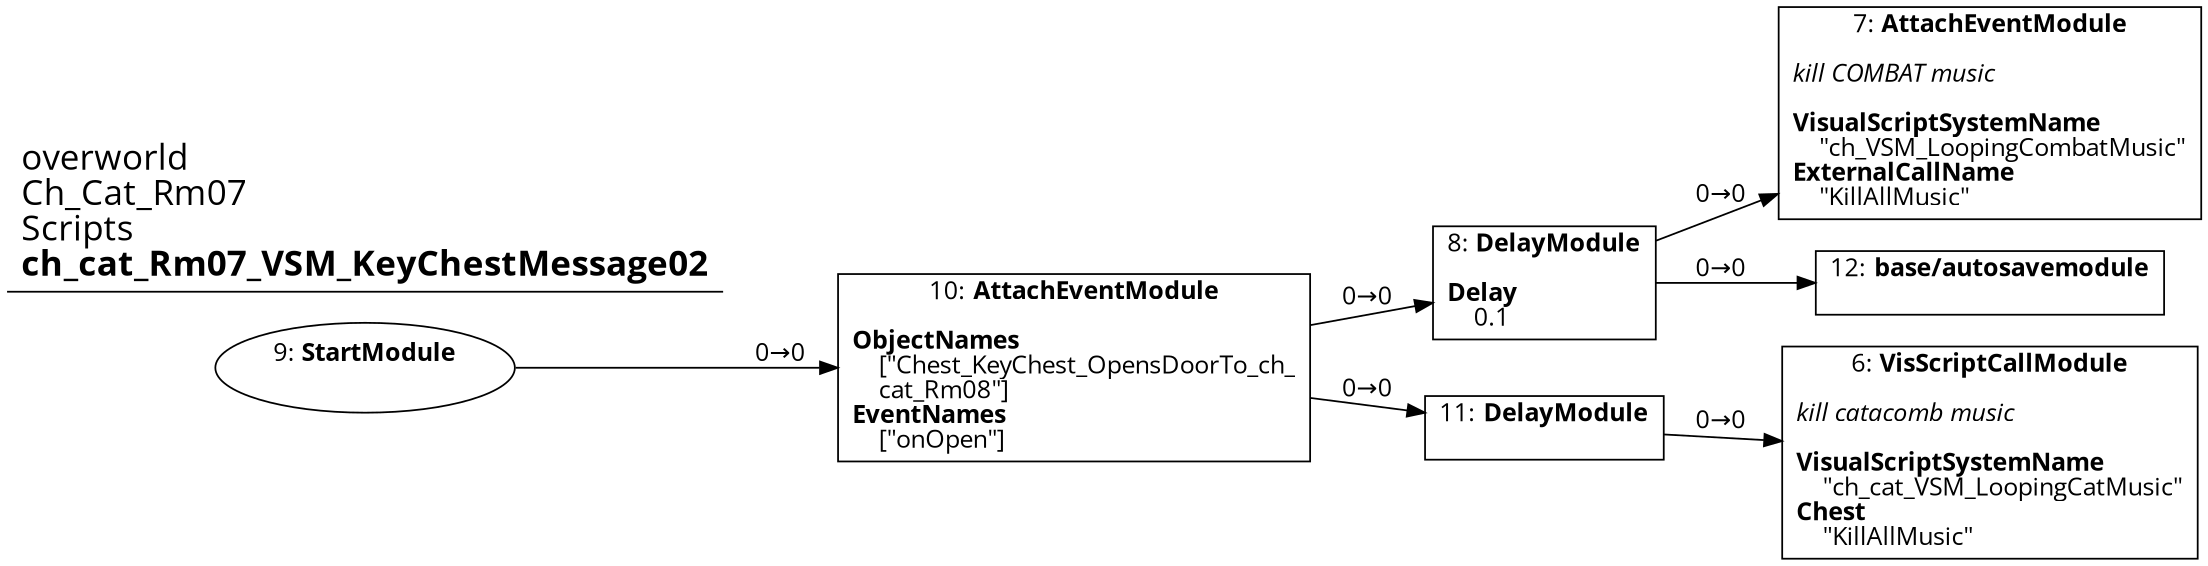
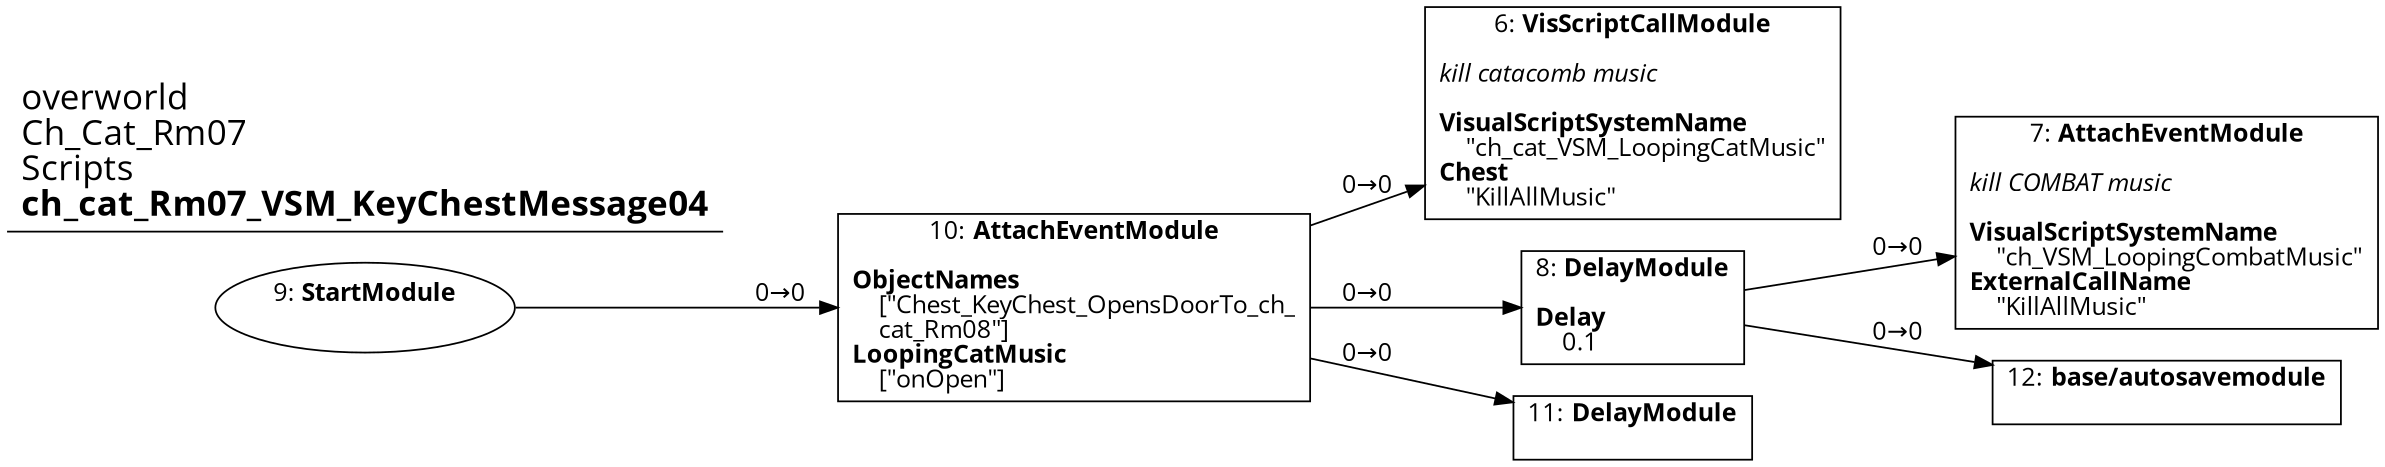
(365, 265) -> (365, 205)
(930, 415) -> (960, 355)
(1714, 437) -> (1359, 209)
